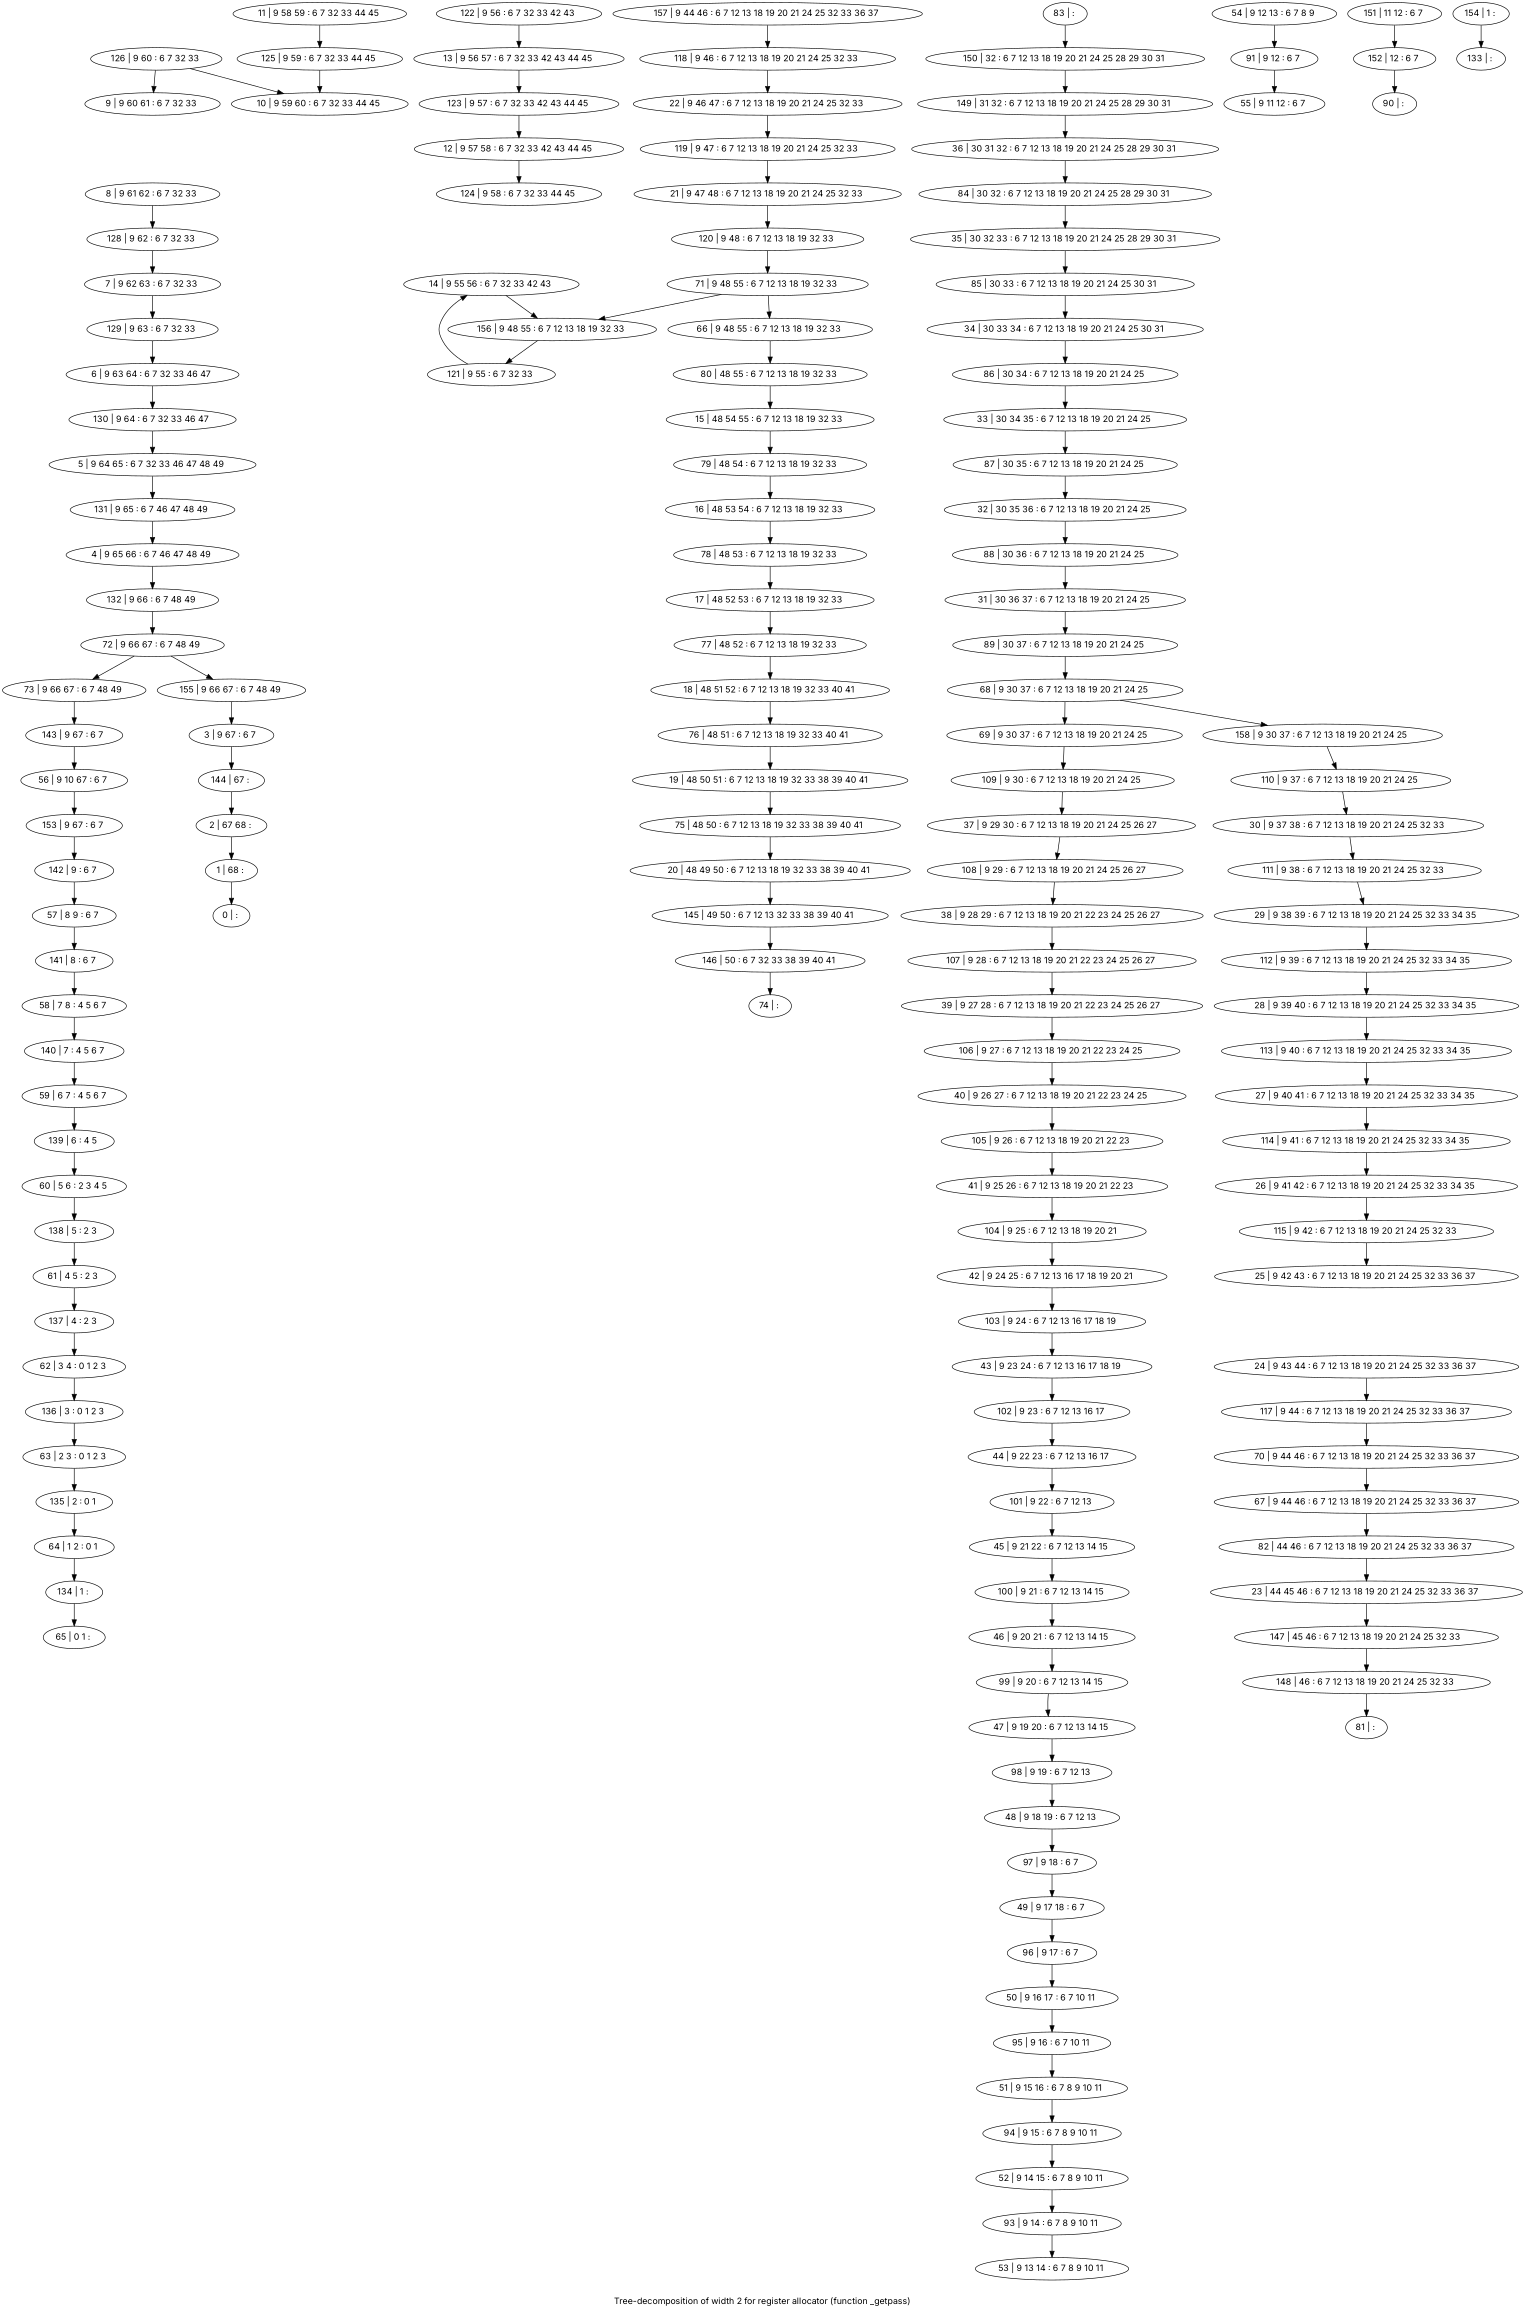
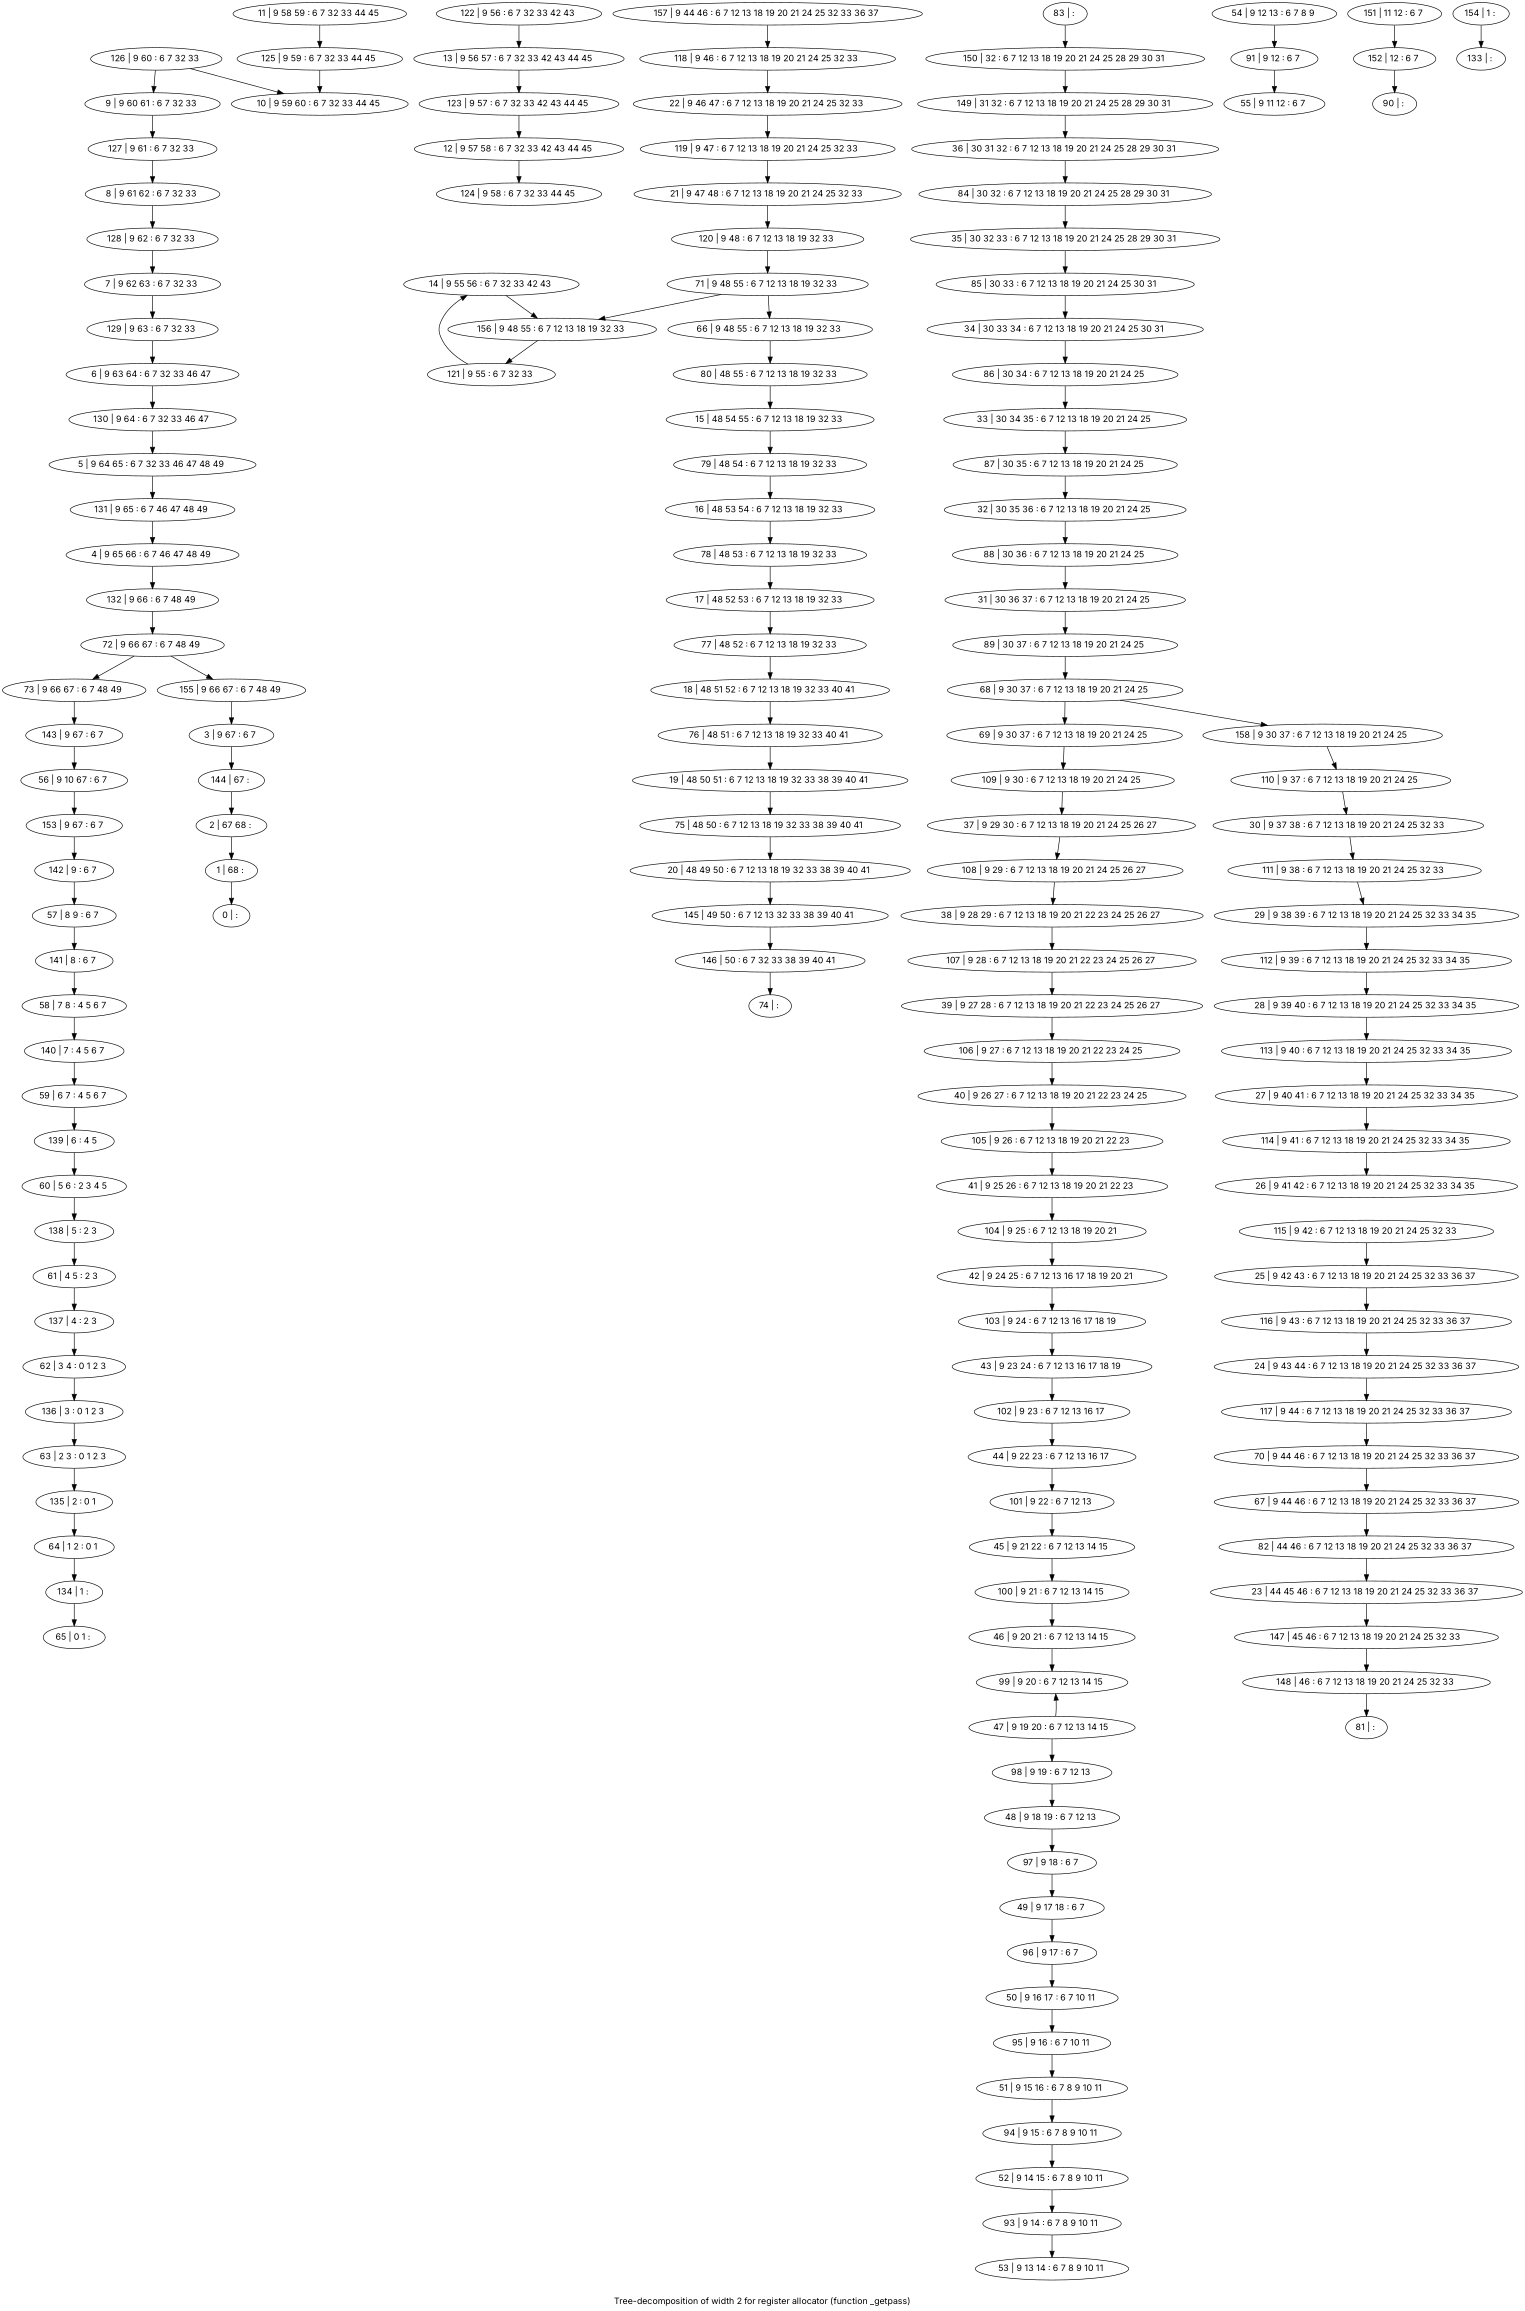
none -> (153, 149)
(1366, 1206) -> none
none -> (1366, 1322)
(1048, 1702) -> (1056, 1708)
